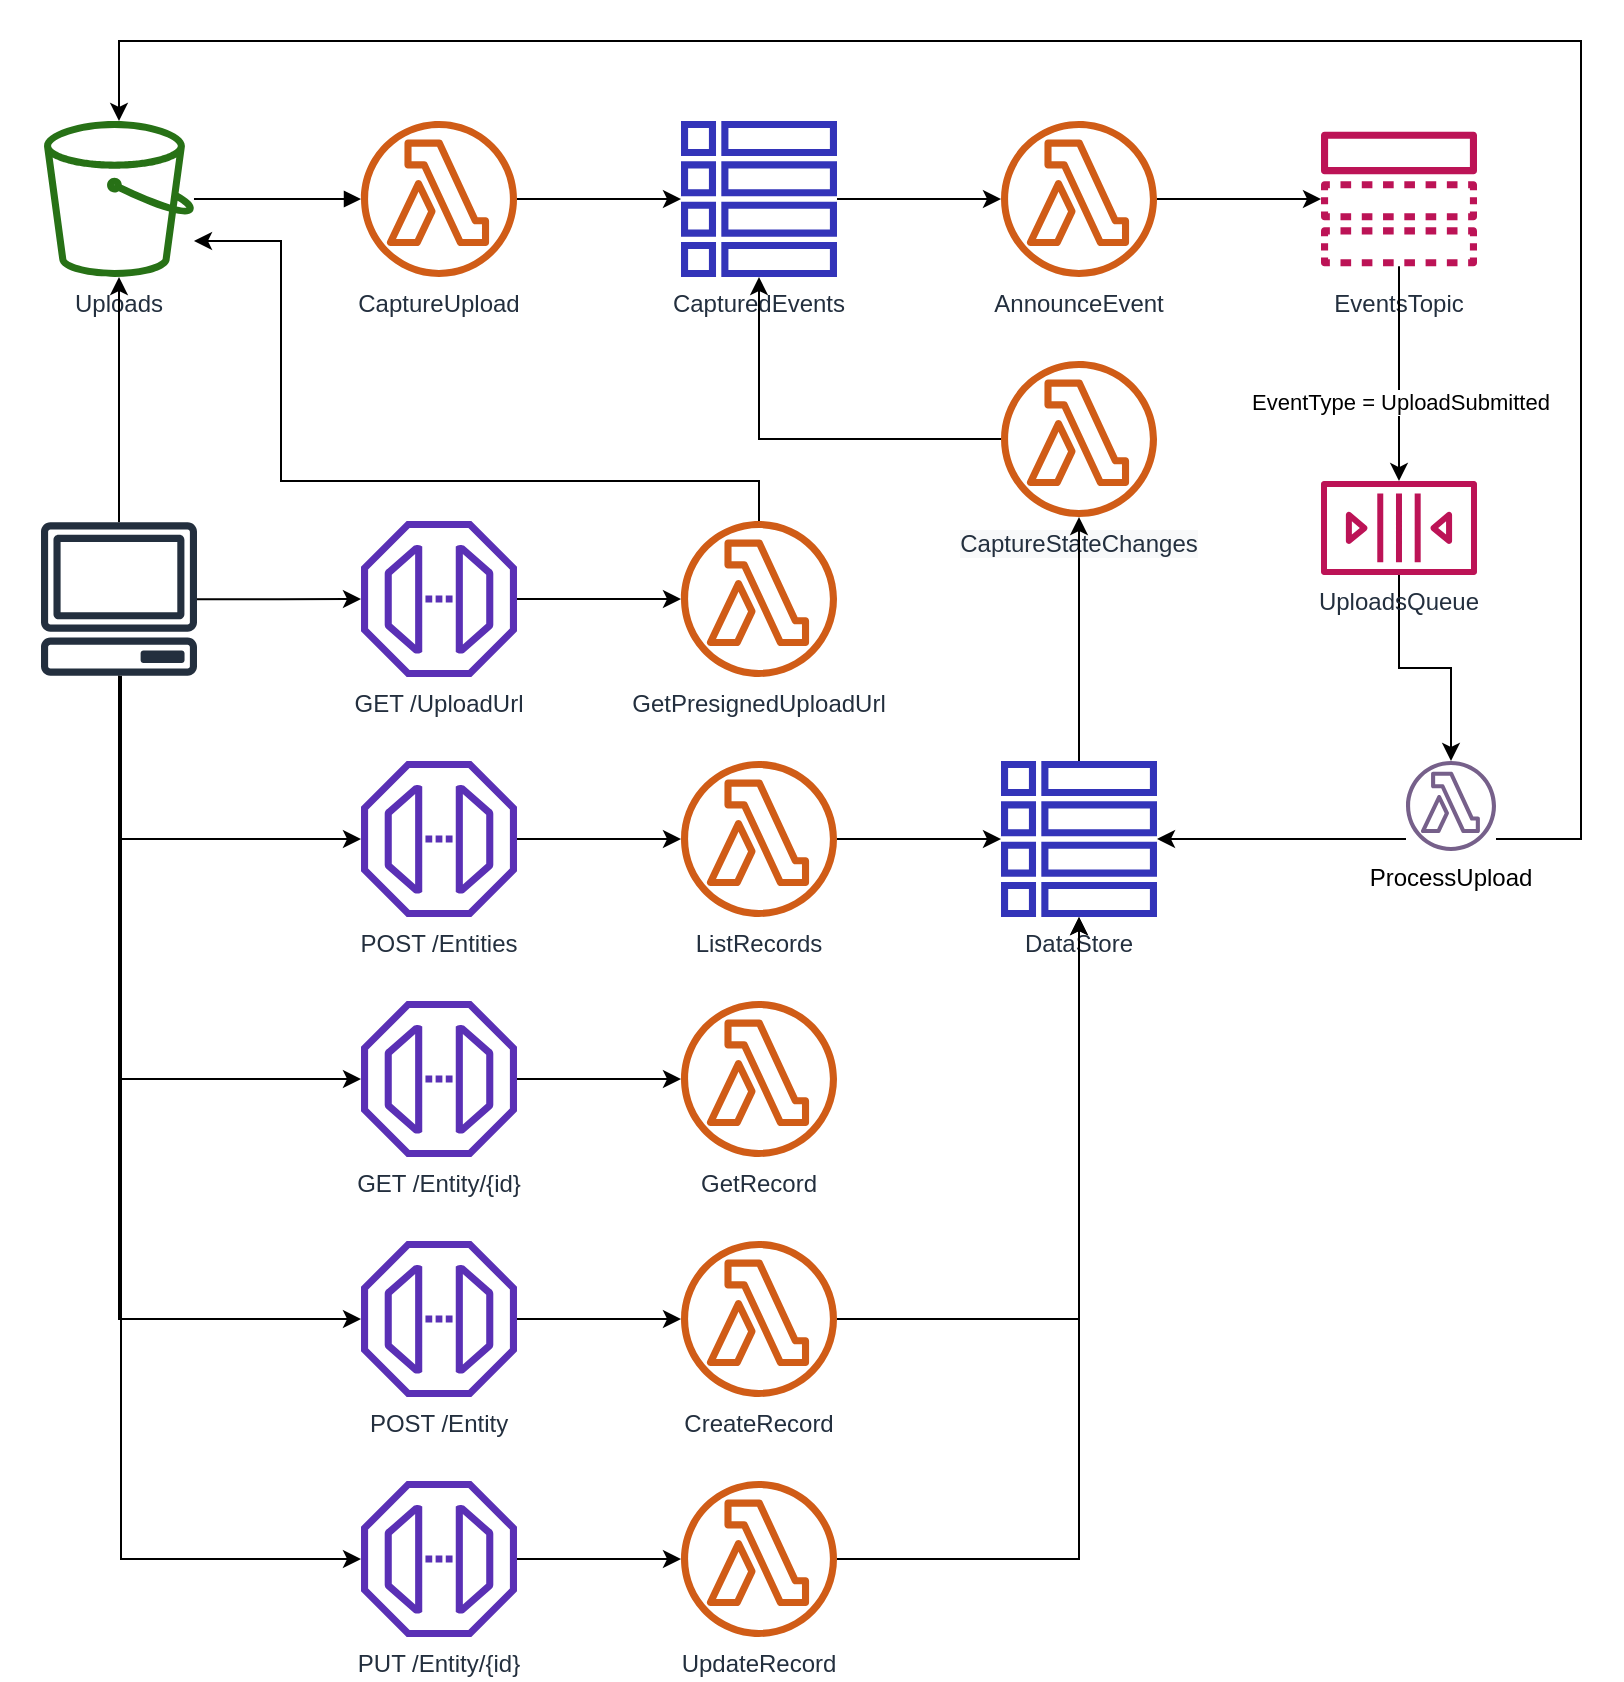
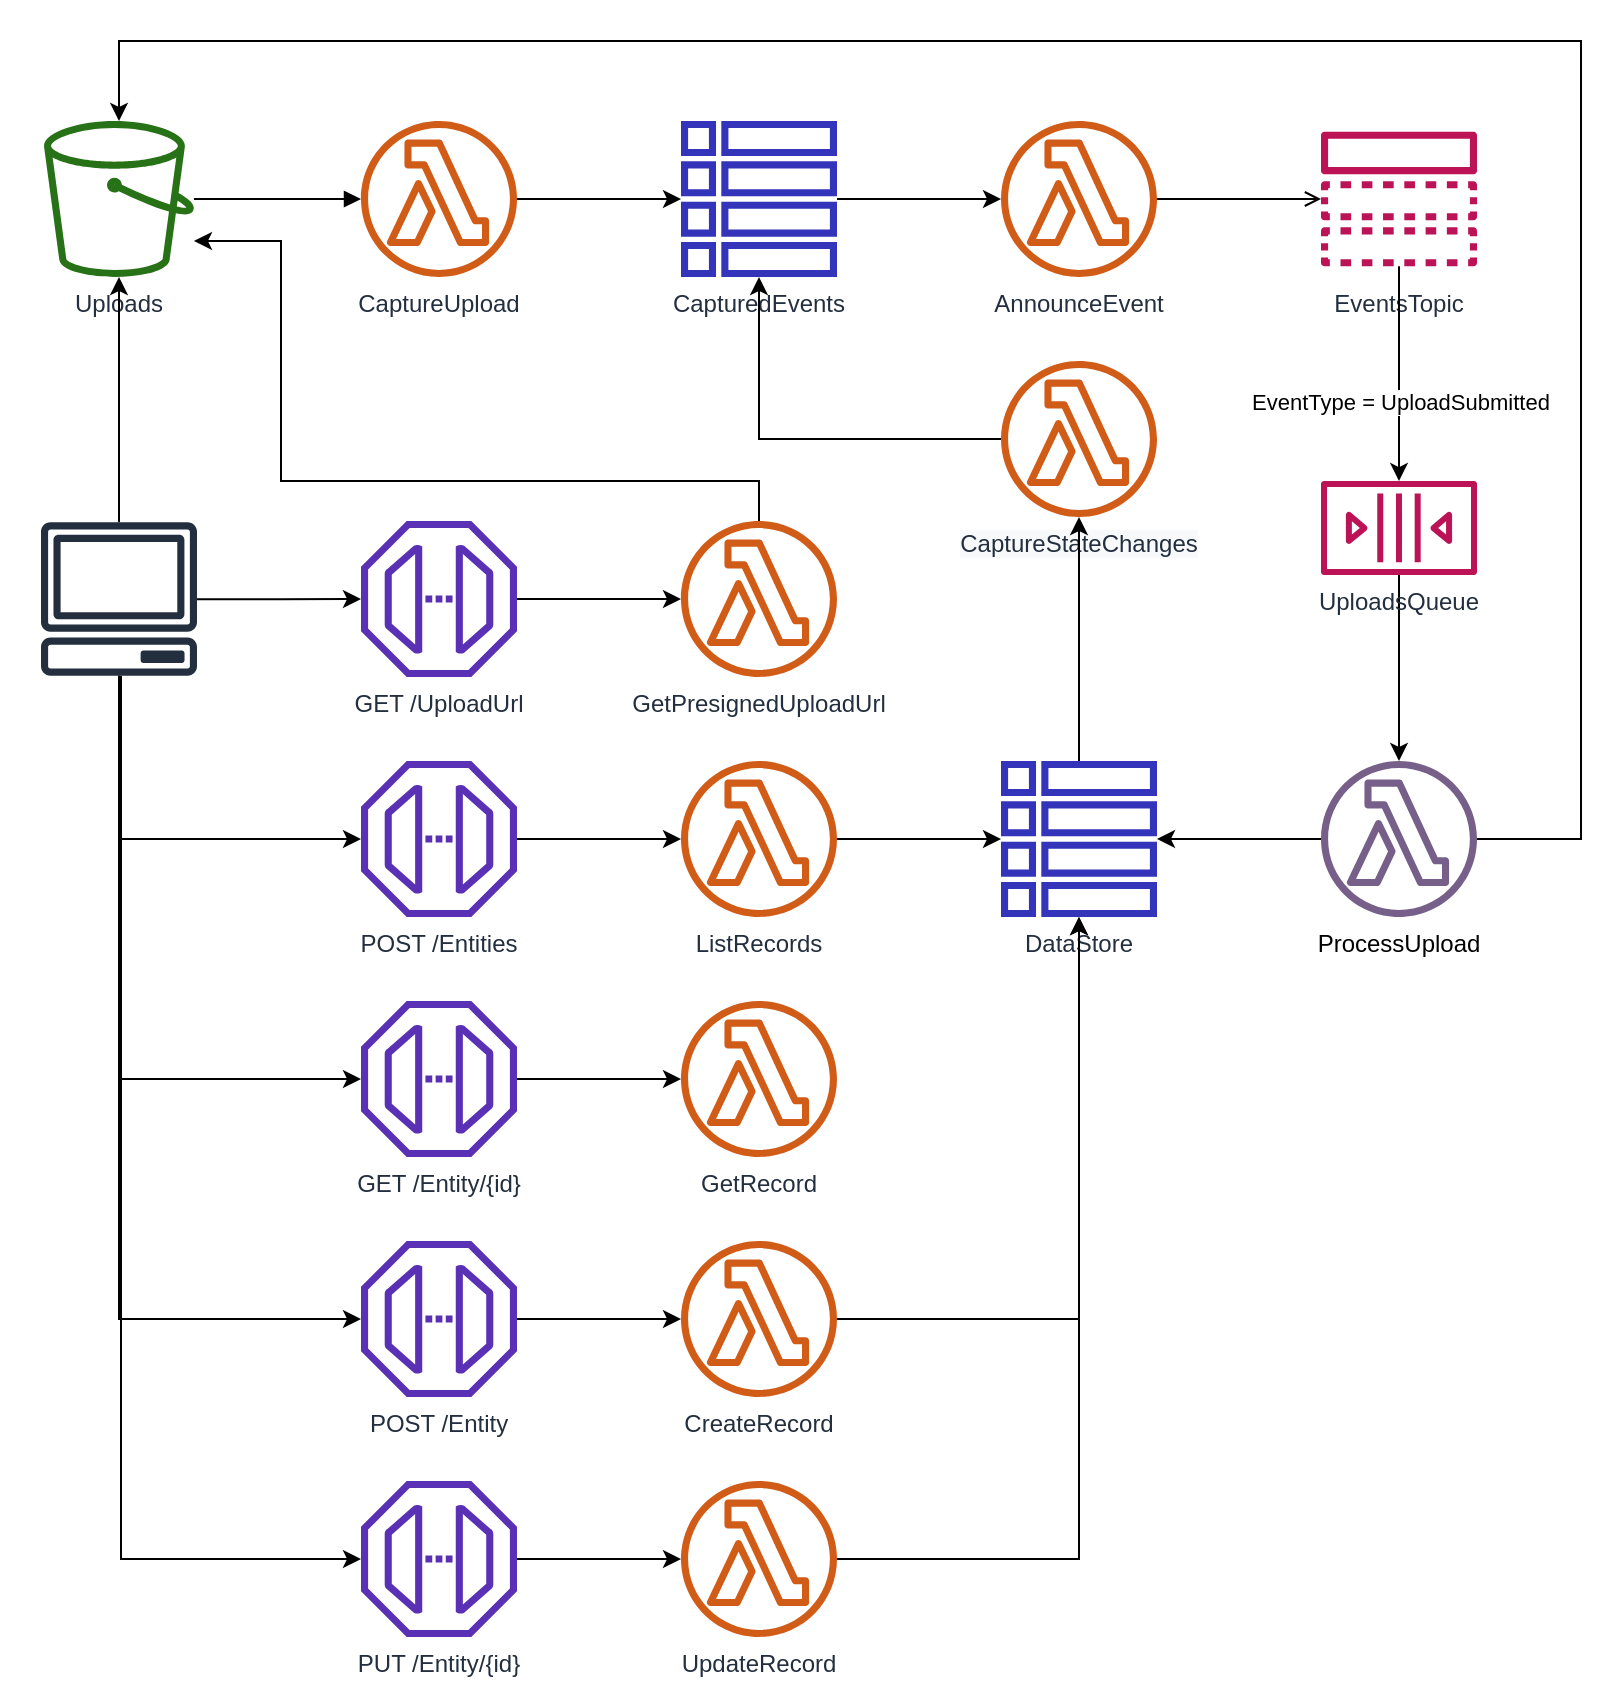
(1306, 199) -> (1308, 199)
(1451, 806) -> (1399, 839)
